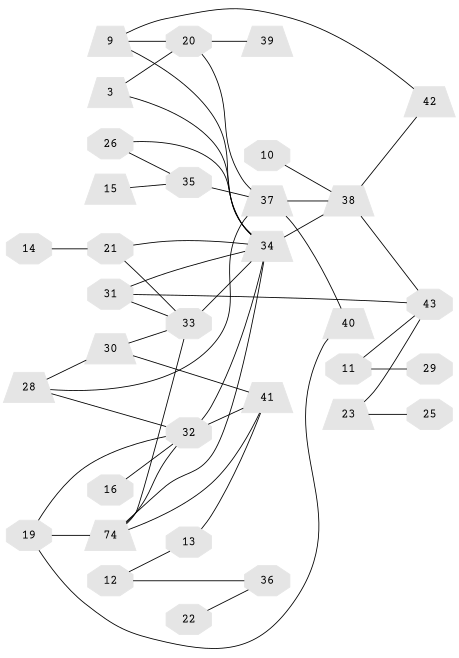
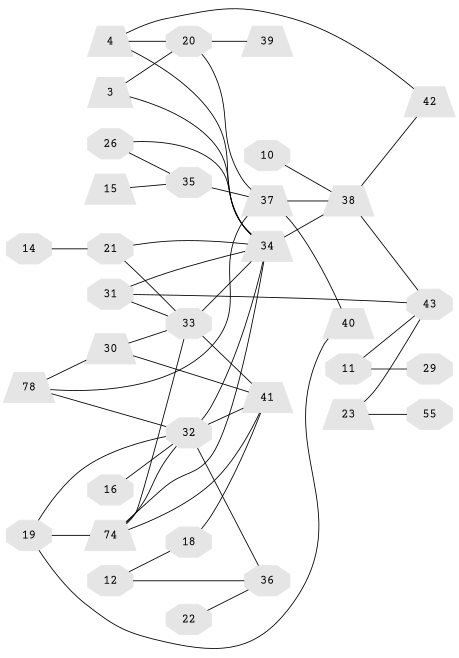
(110, 41) -> (110, 41)
none -> (227, 360)
(29, 387) -> (29, 387)
(430, 414) -> (430, 414)
none -> (228, 507)
(189, 542) -> (189, 542)
